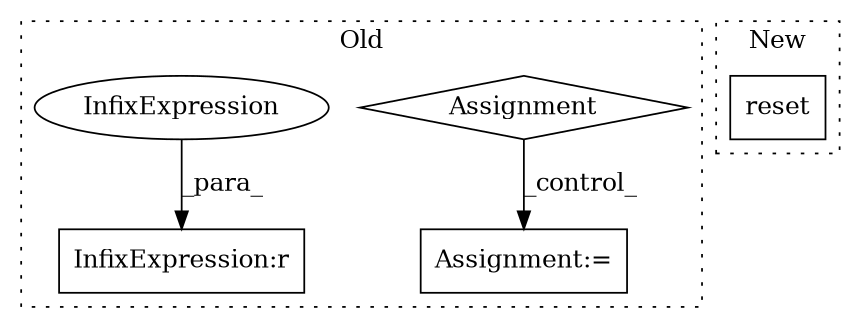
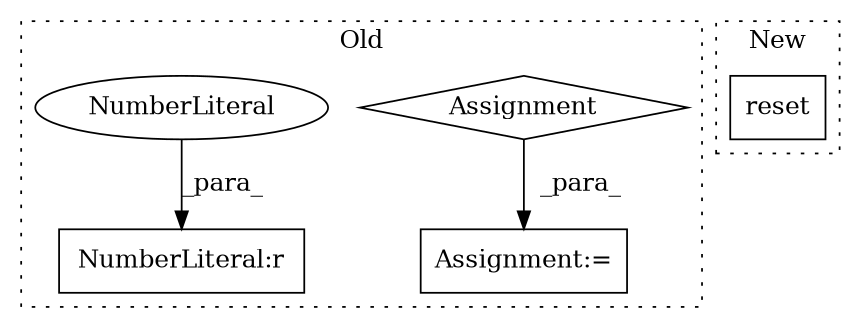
(182, 108) -> (182, 108)
(580, 184) -> (580, 184)
(182, 261) -> (182, 261)
